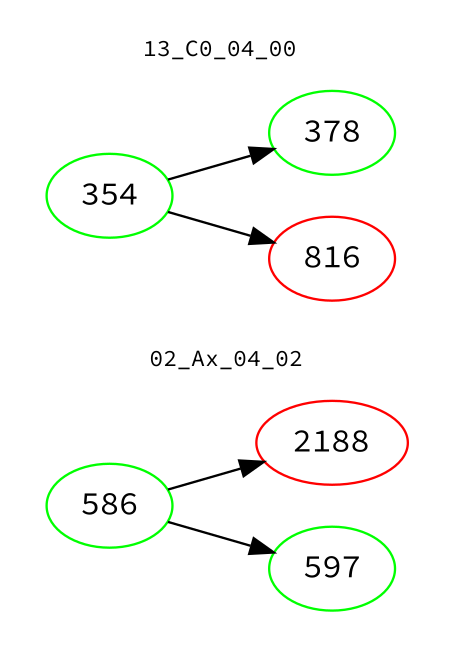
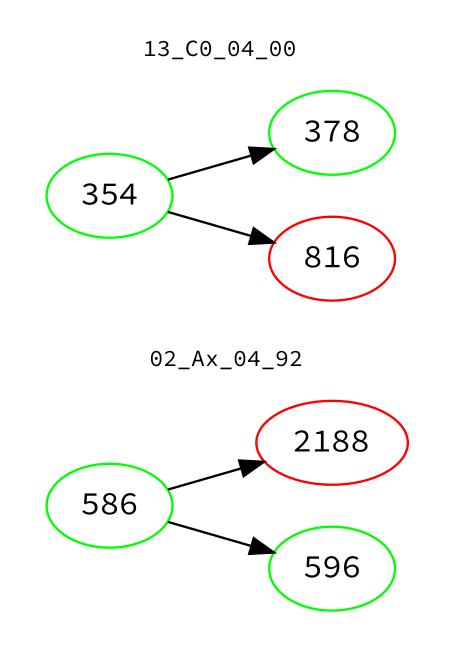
(227, 360) -> (227, 360)
(332, 569) -> (332, 569)
